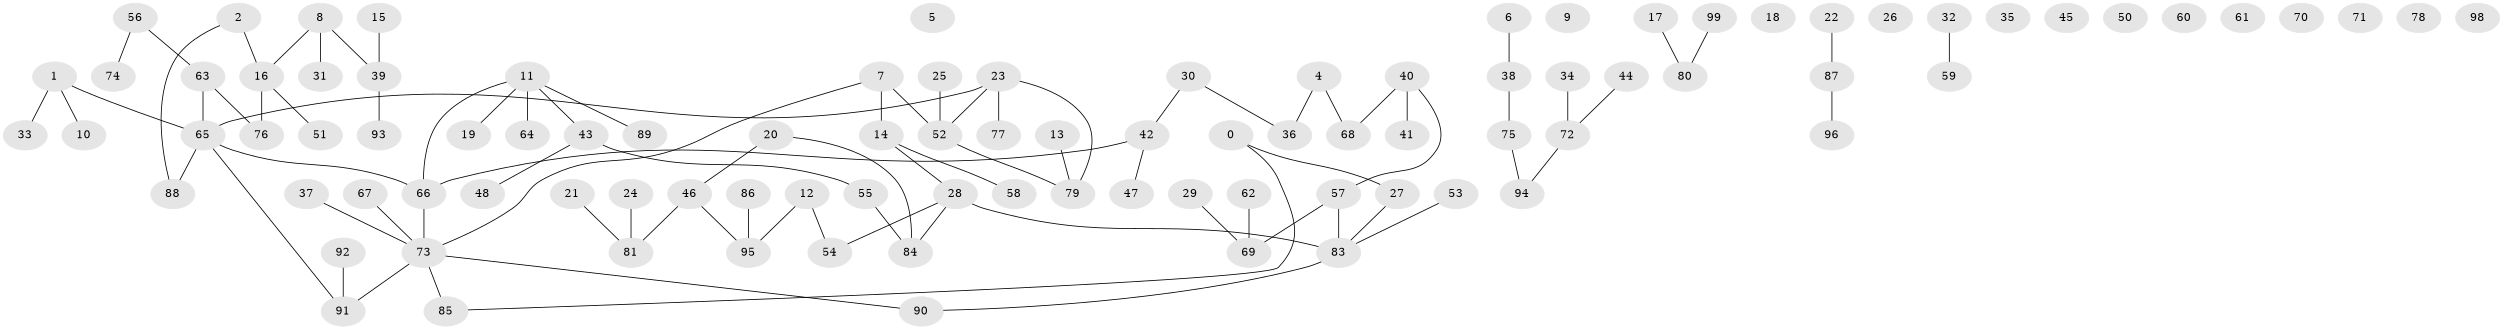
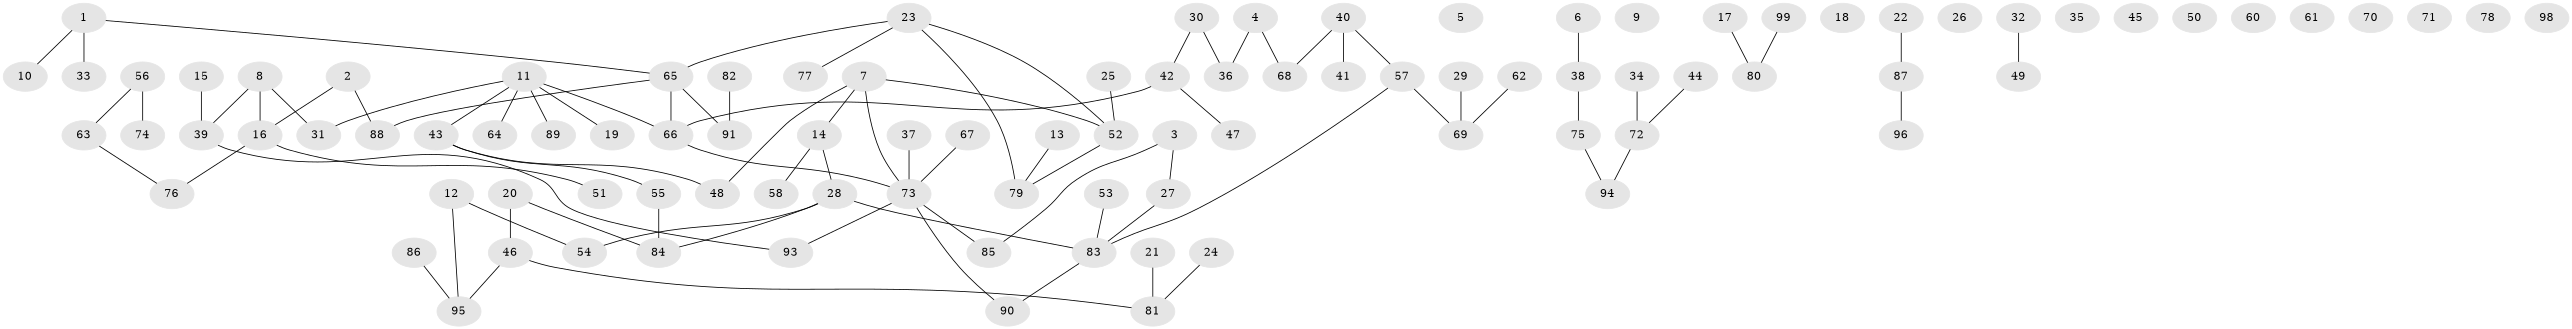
(1949, 77) -> (2019, 77)
none -> (418, 100)
(203, 106) -> none
none -> (783, 127)
(1231, 135) -> (1175, 135)
(343, 253) -> (730, 77)
(384, 282) -> (850, 223)
